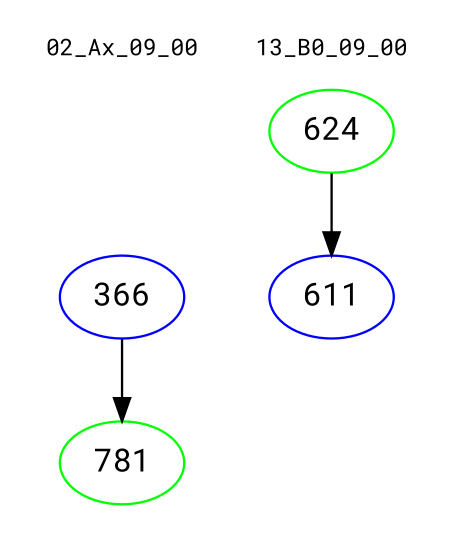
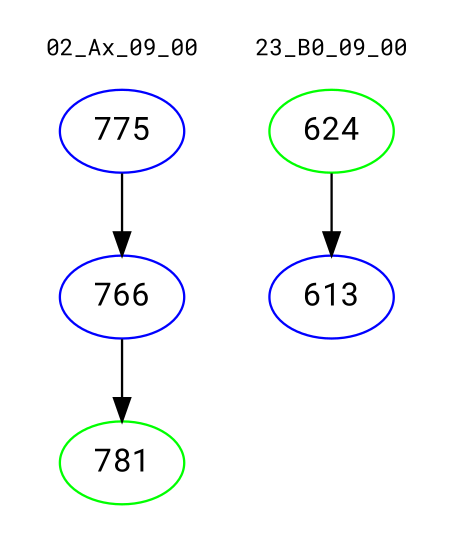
(333, 50) -> (333, 50)
none -> (122, 131)
(122, 297) -> (122, 297)
(332, 297) -> (332, 297)
